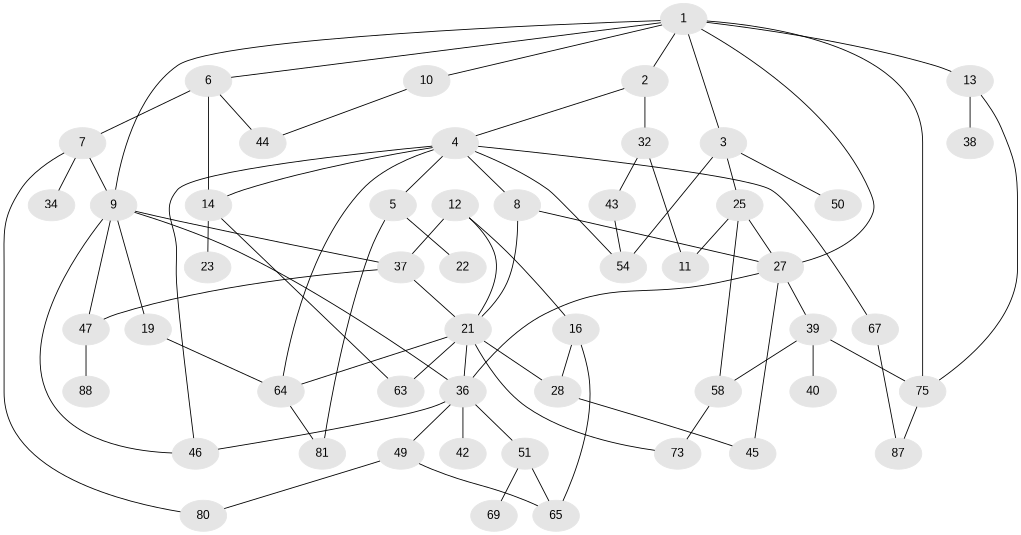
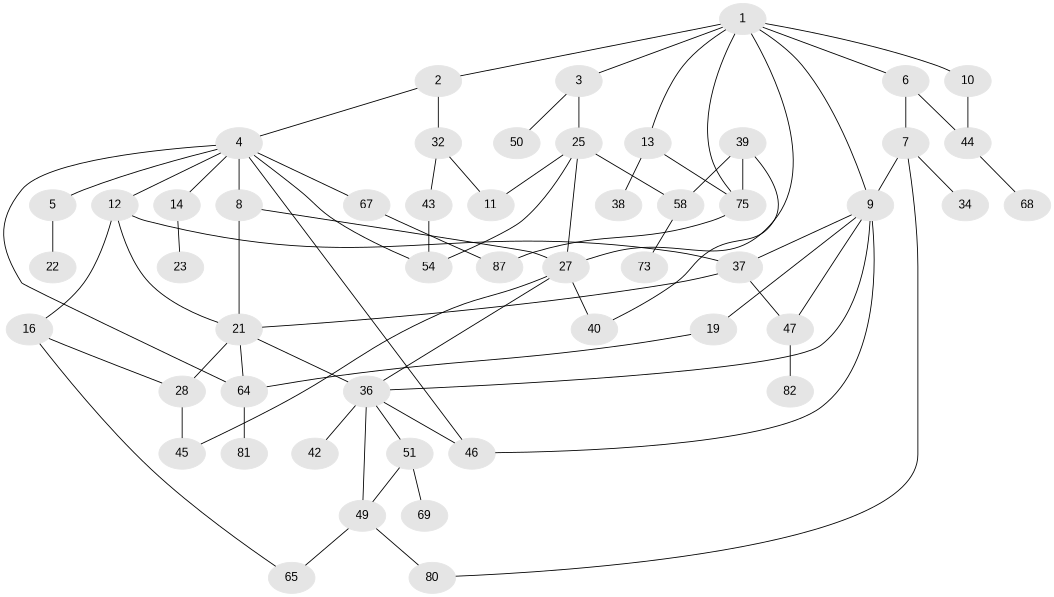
(208, 143) -> none
none -> (177, 174)
(673, 205) -> (521, 222)
none -> (1027, 205)
(797, 298) -> (582, 302)
(347, 327) -> none
(86, 392) -> (790, 392)
(401, 392) -> none
(550, 421) -> none
(541, 485) -> (386, 485)
